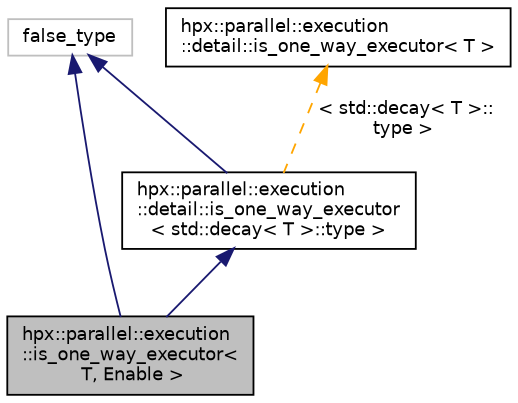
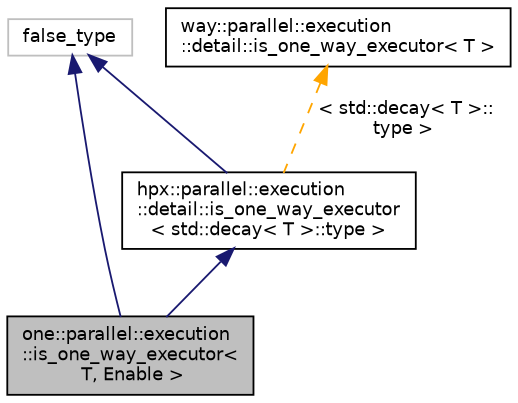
(338, 37) -> (338, 37)
(130, 356) -> (130, 356)
